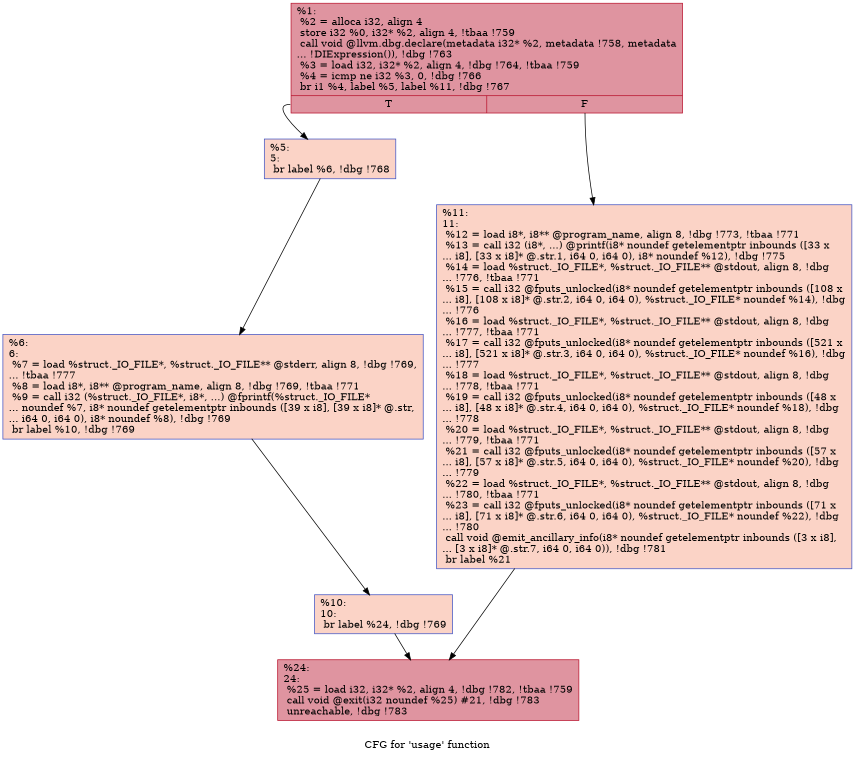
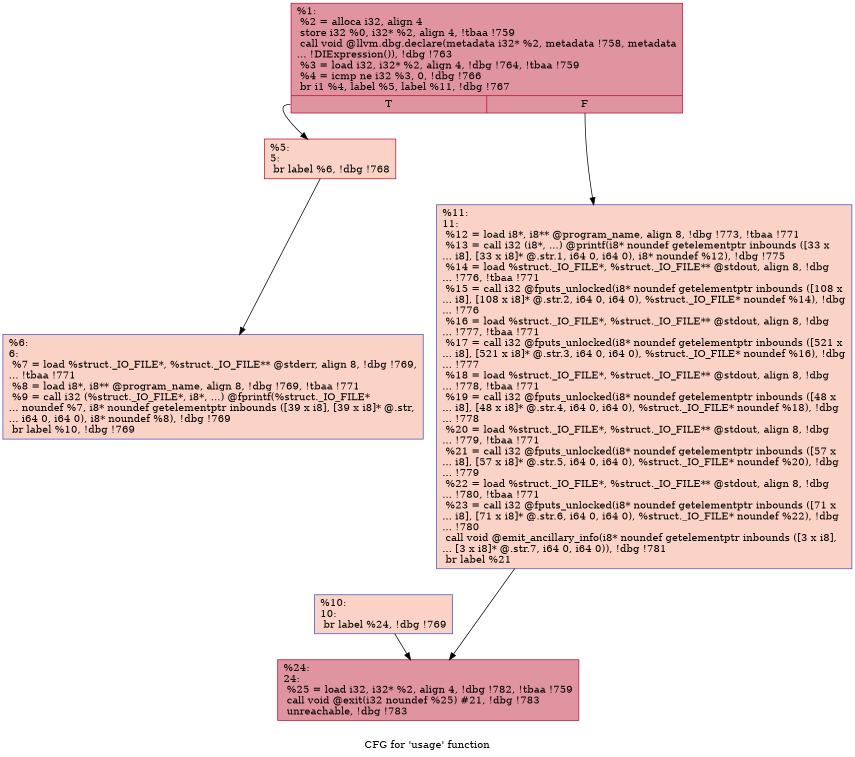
(330, 159) -> (330, 159)
(43, 376) -> (43, 376)
(308, 514) -> none
